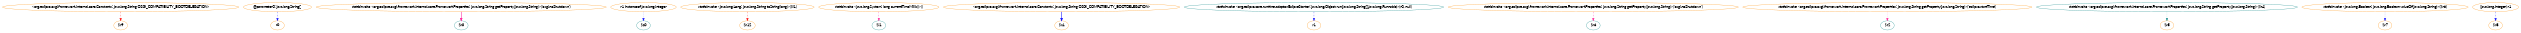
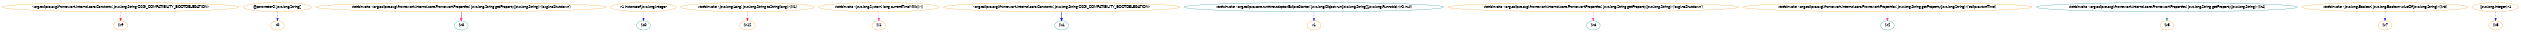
(879, 25) -> (879, 25)
(1062, 25) -> (1062, 25)
